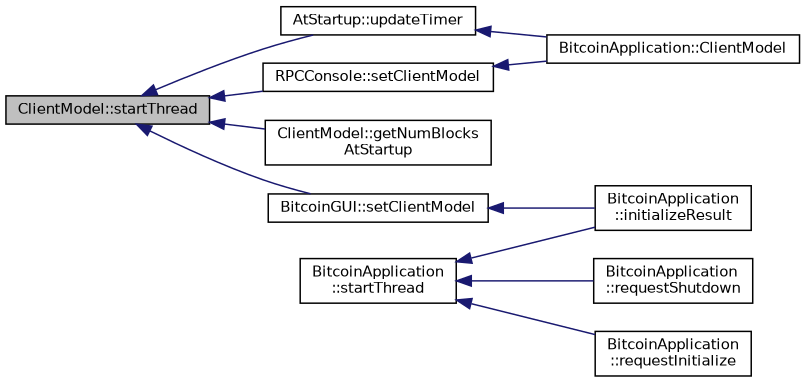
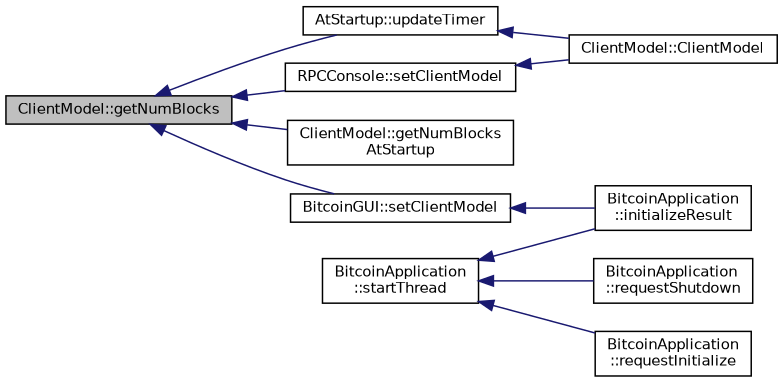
(673, 49) -> (673, 49)
(108, 110) -> (119, 110)
